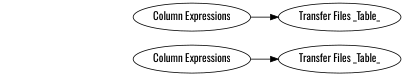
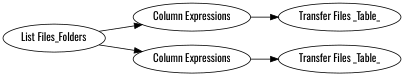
none -> (54, 38)
